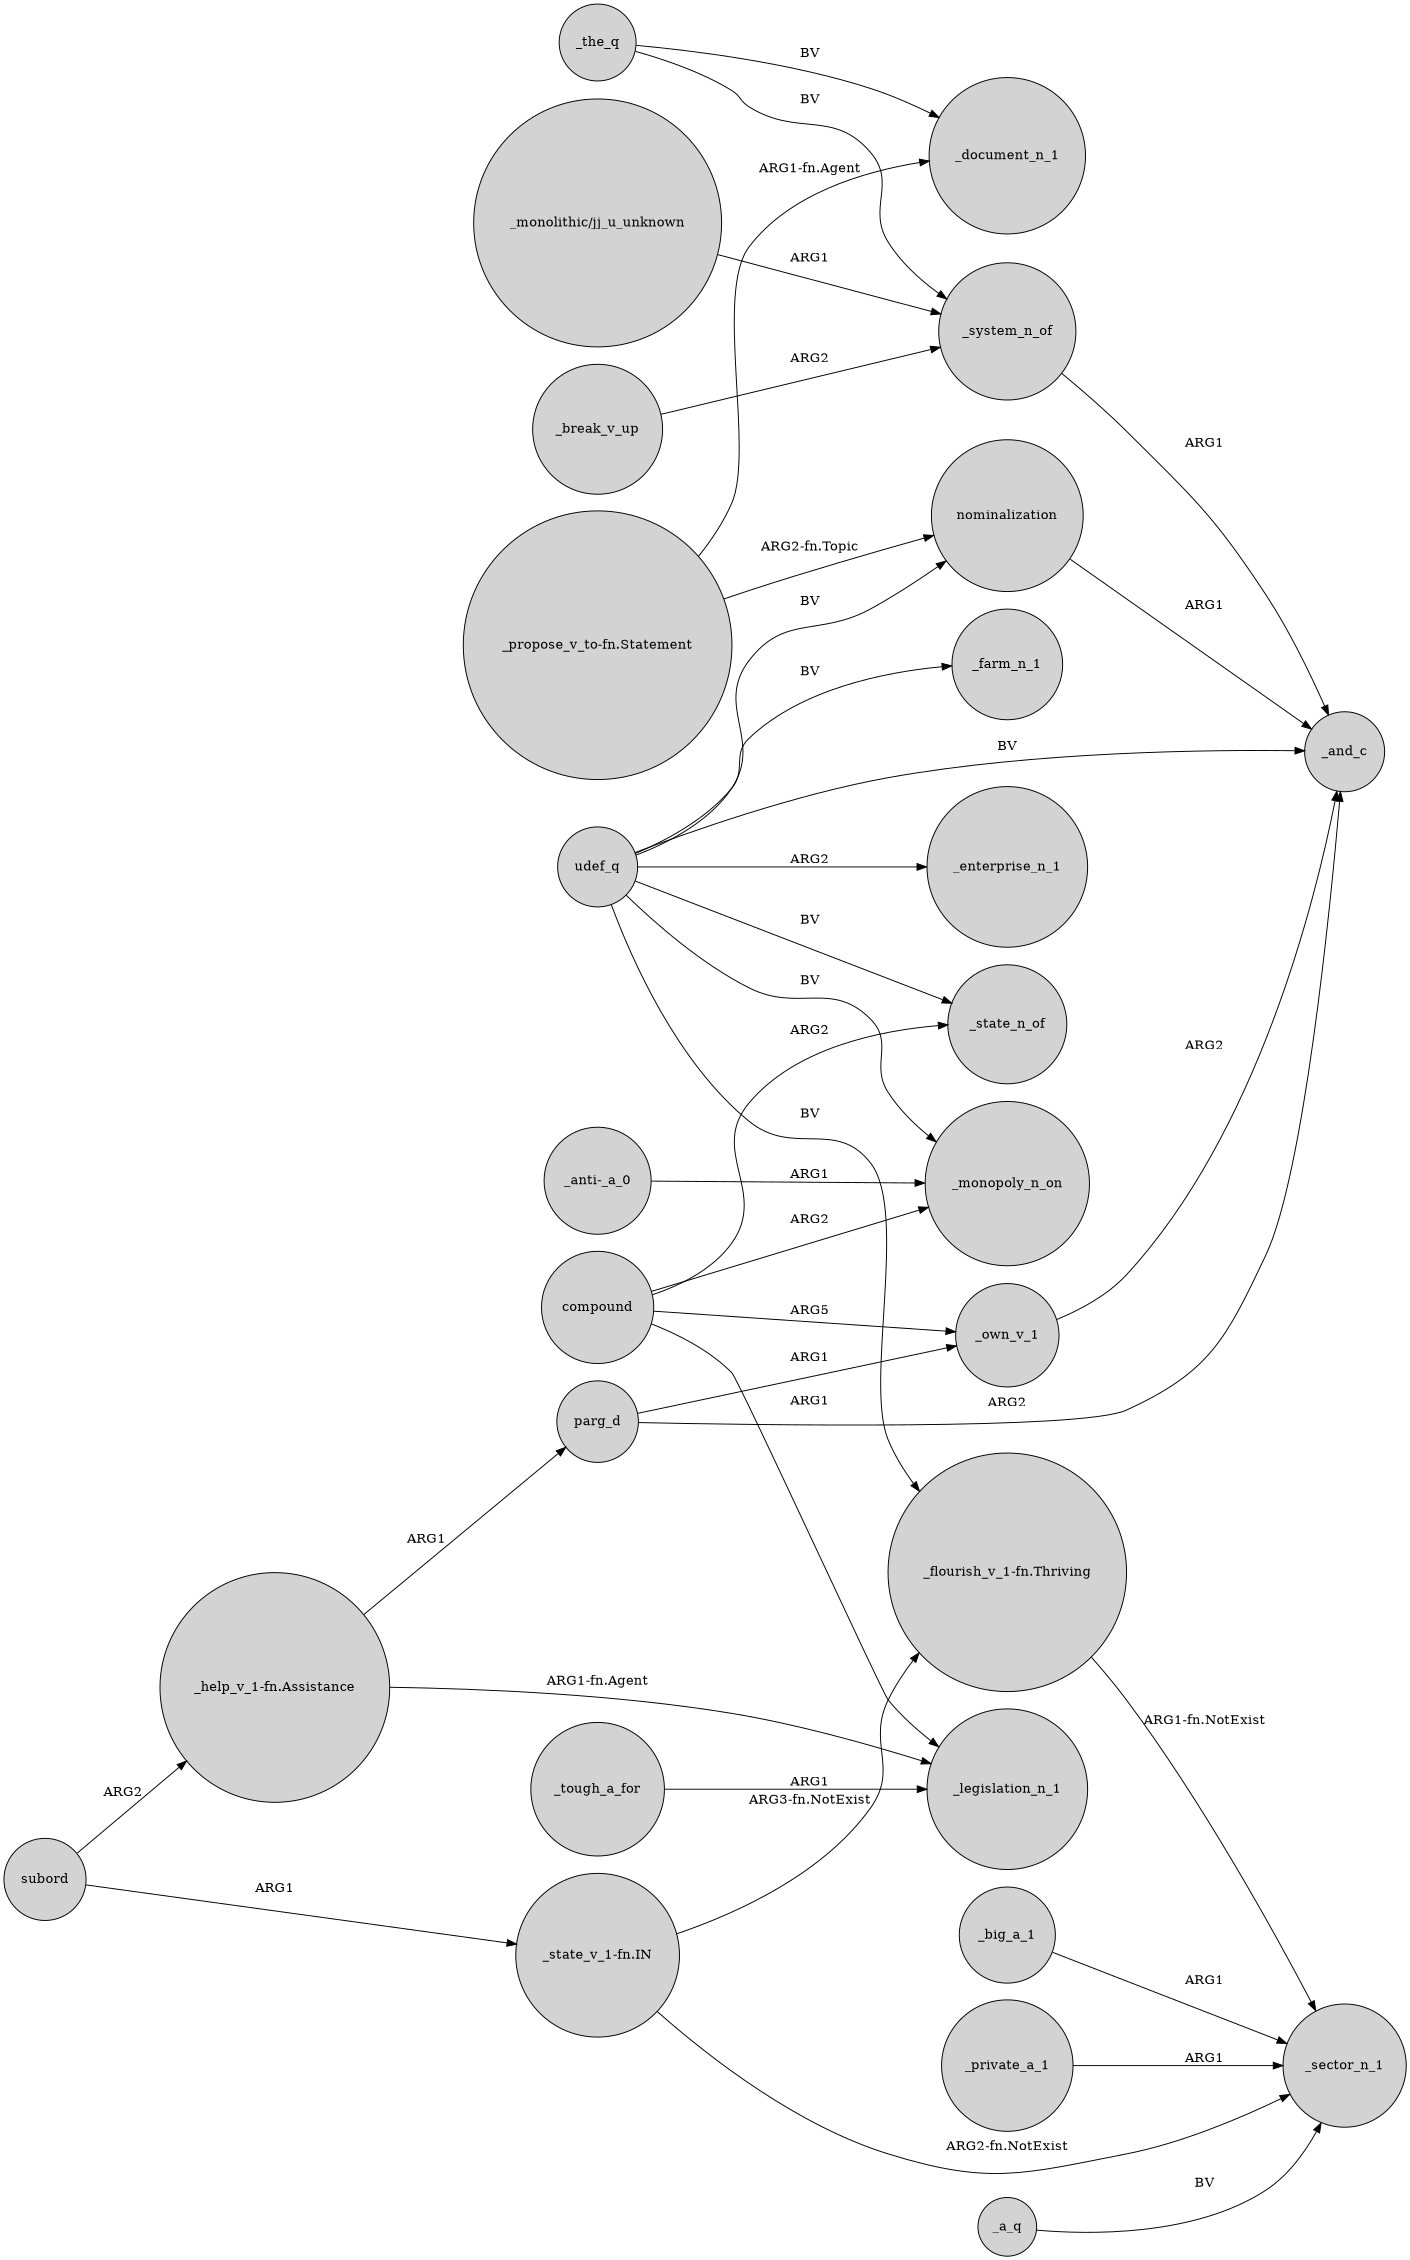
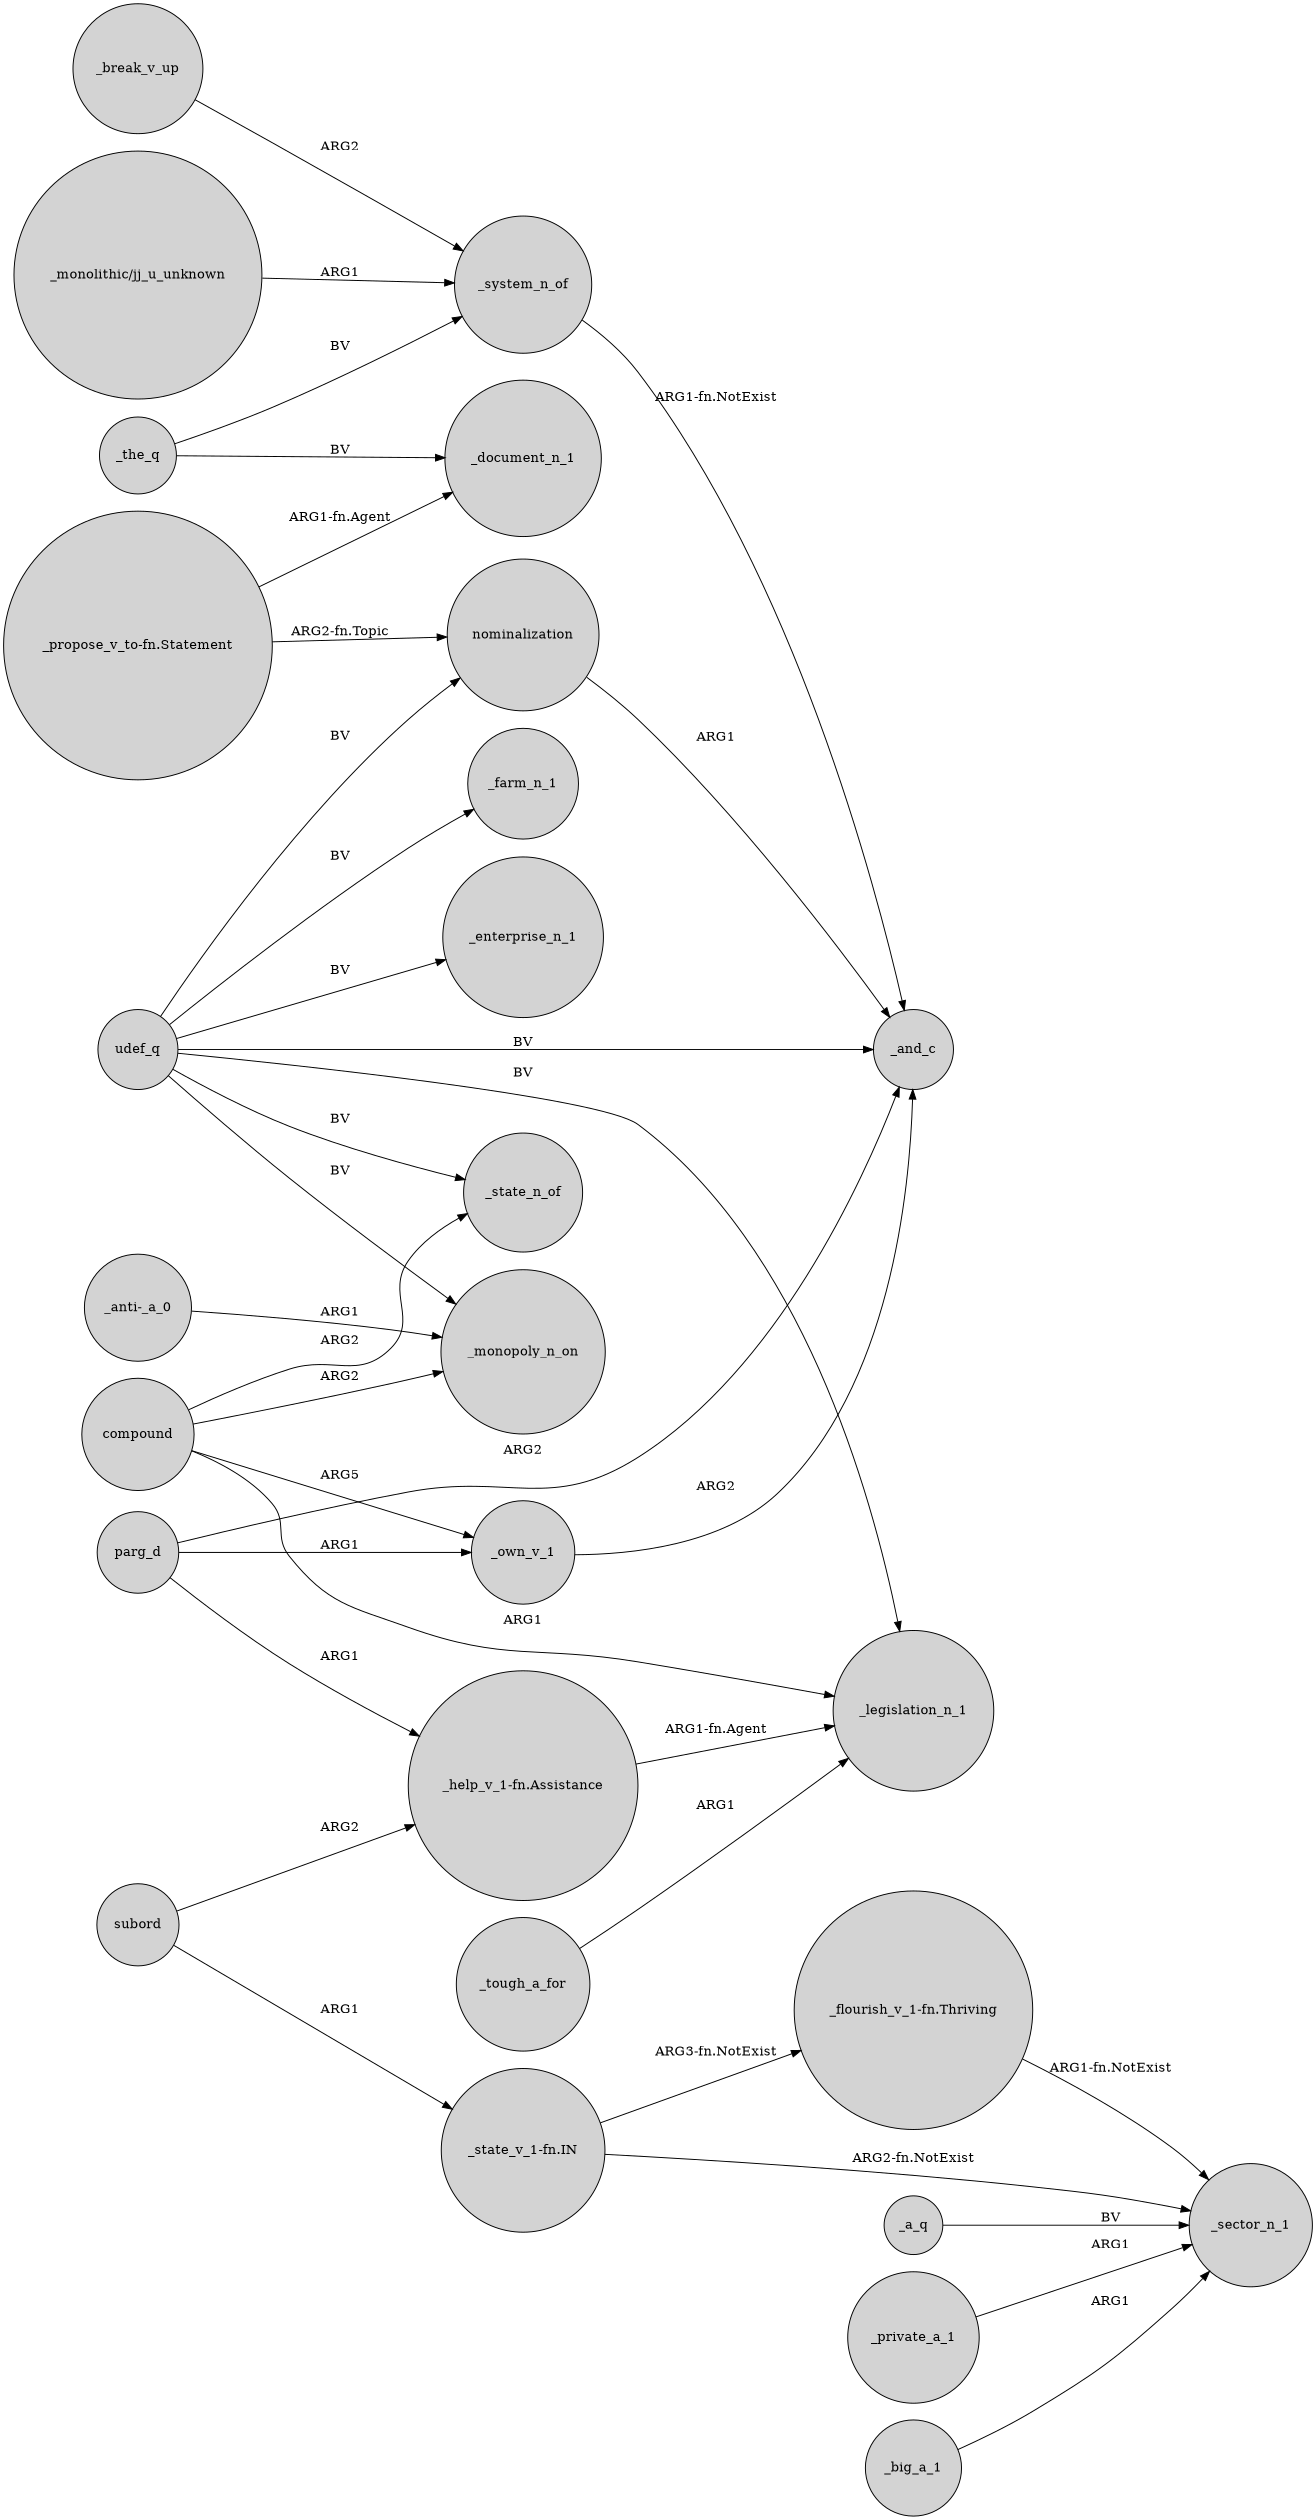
(1205, 443) -> (716, 397)
(810, 860) -> (340, 970)
(846, 1144) -> (677, 1160)
(461, 1534) -> (286, 1661)
